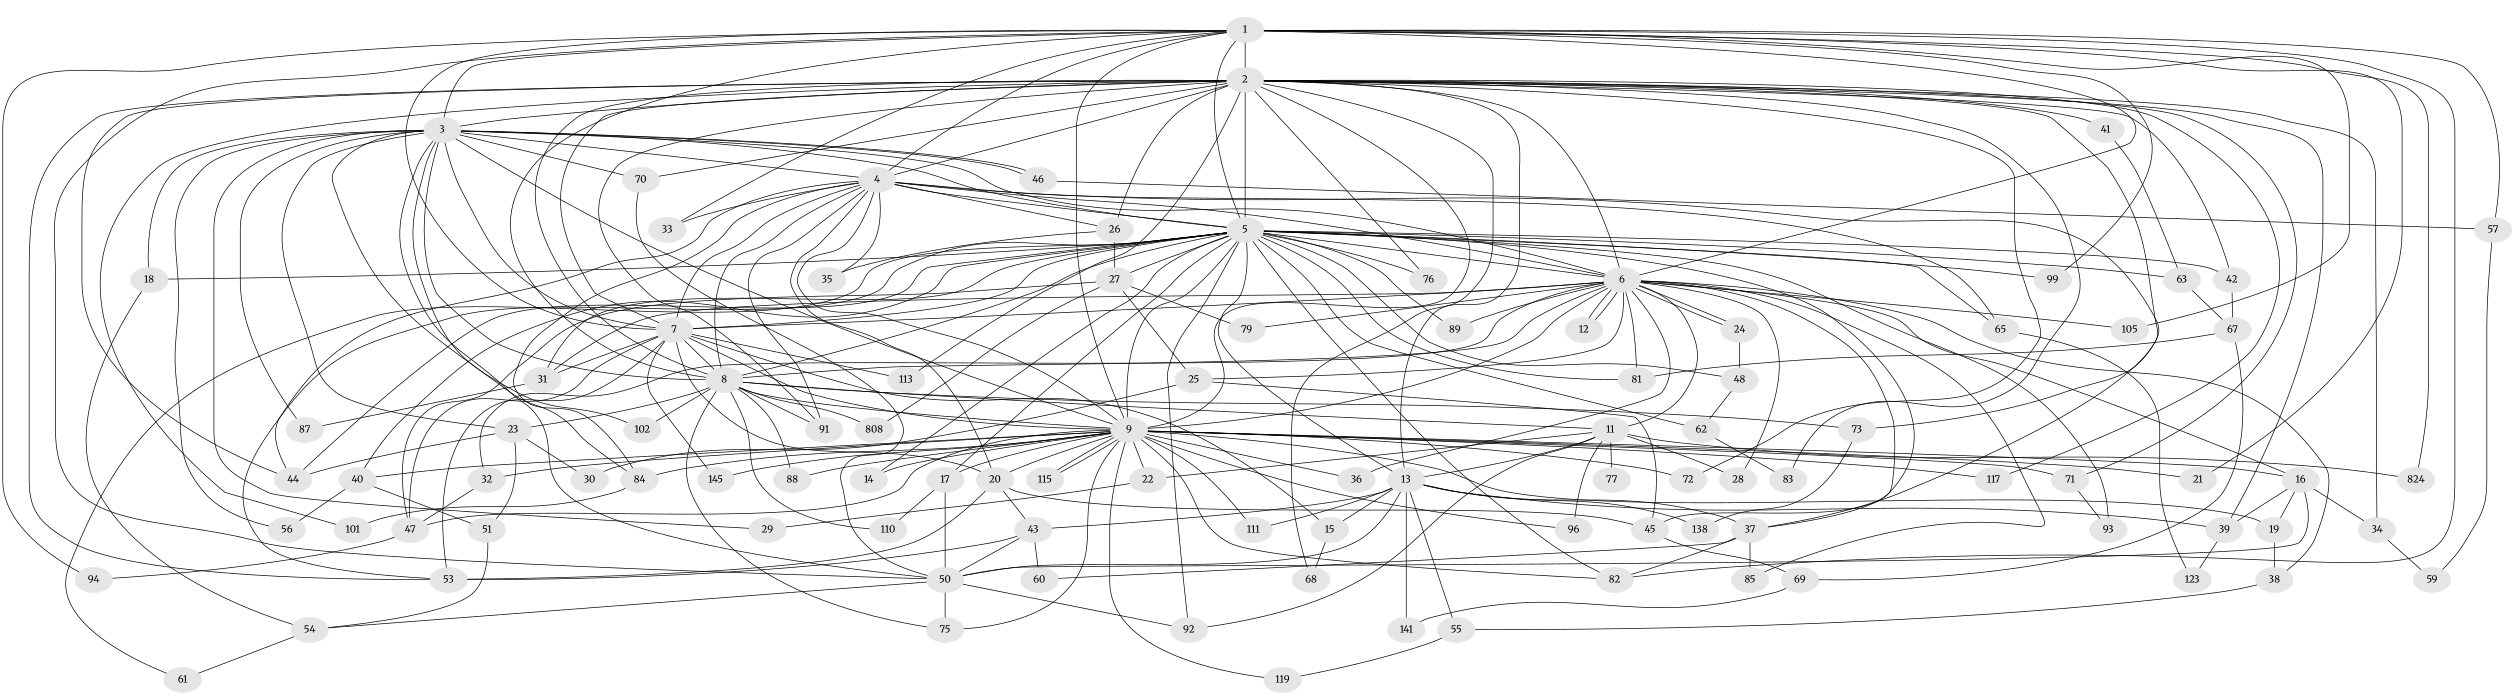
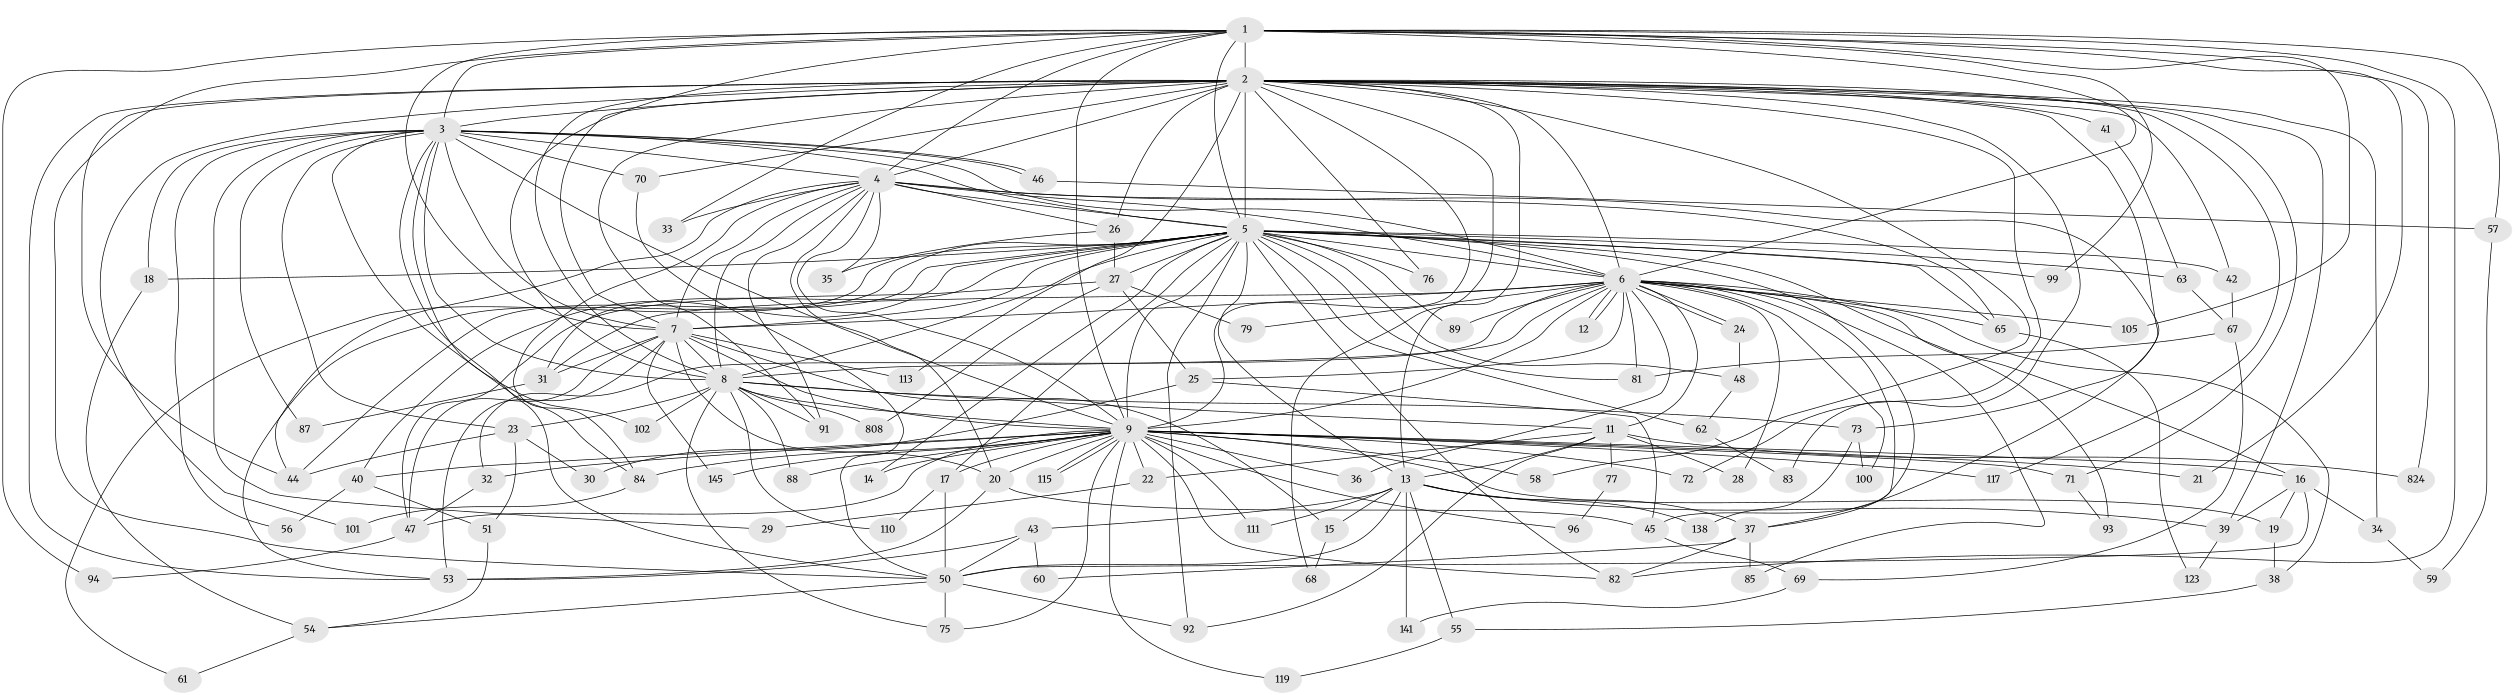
none -> (1813, 299)
(1583, 477) -> (1589, 509)
none -> (1535, 480)
none -> (1865, 480)
(1014, 505) -> none
